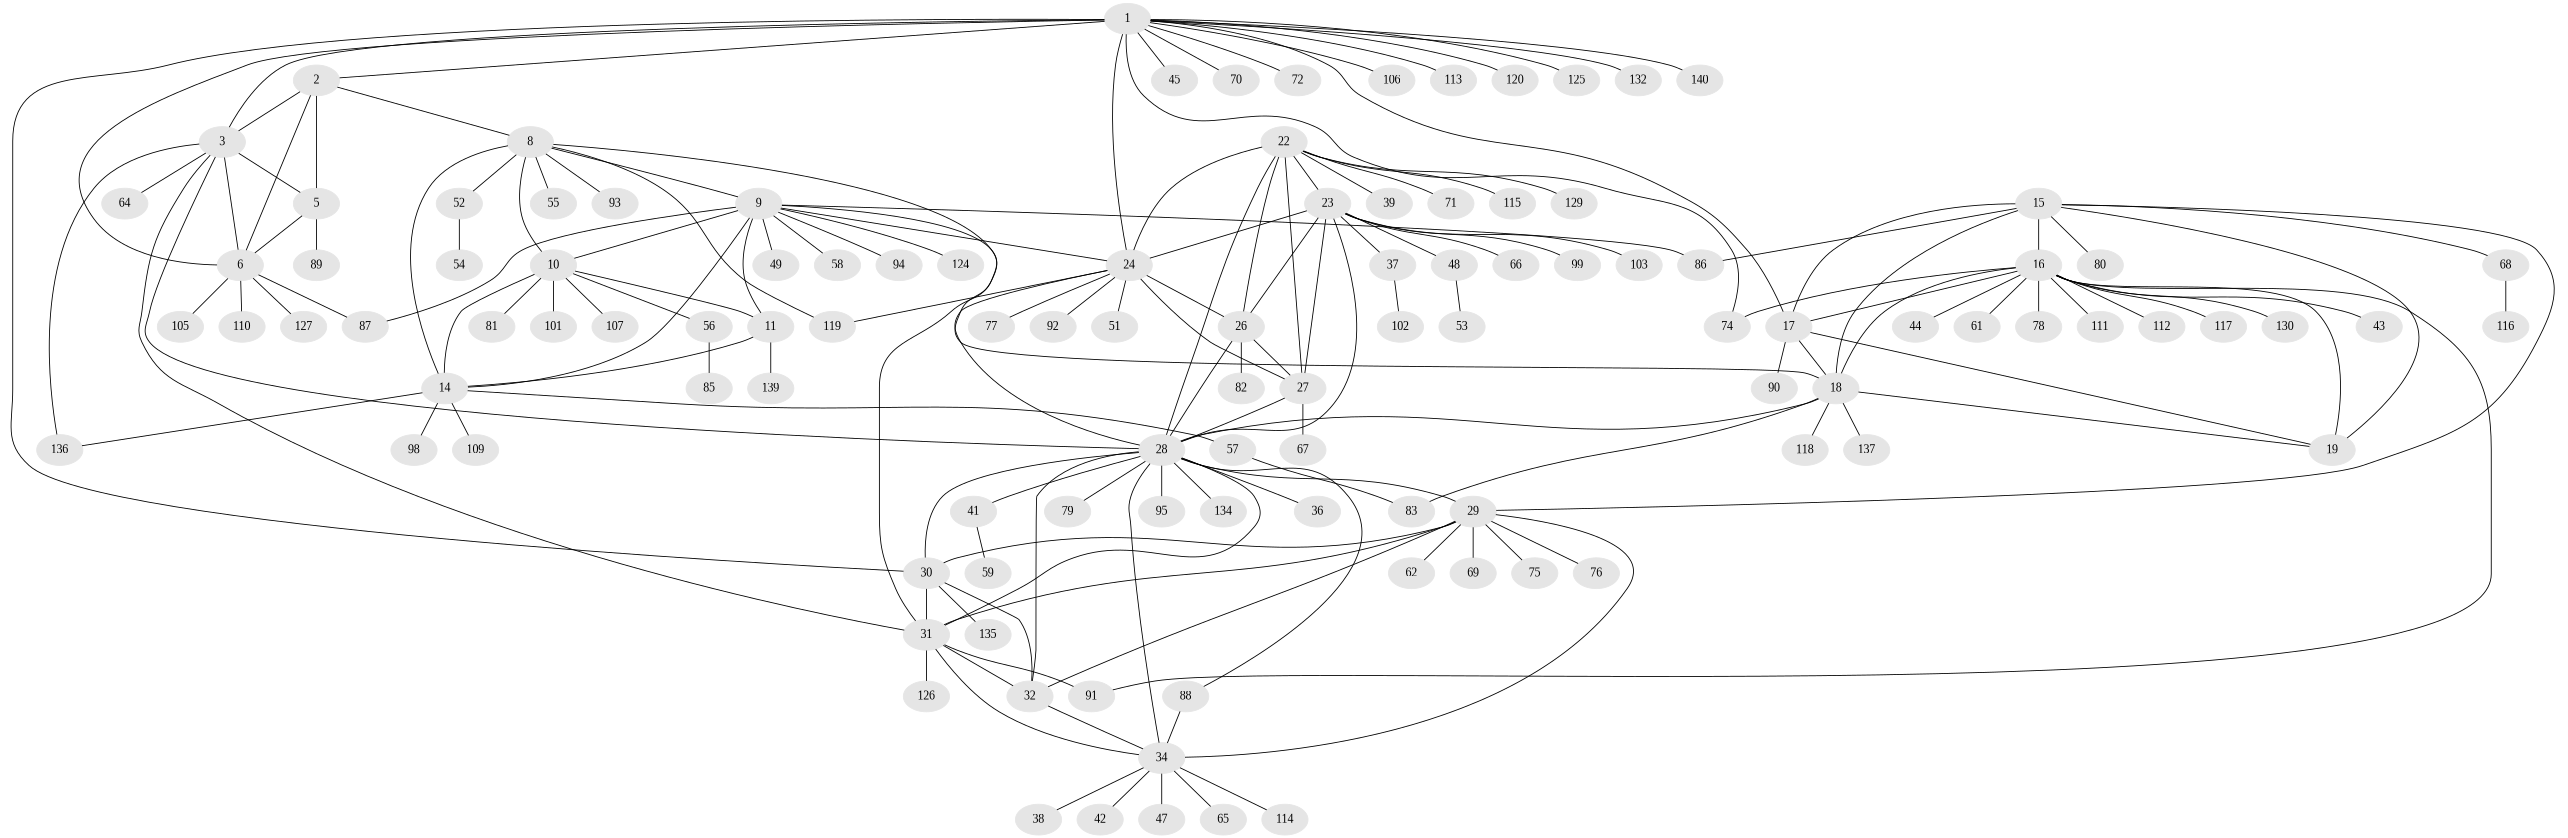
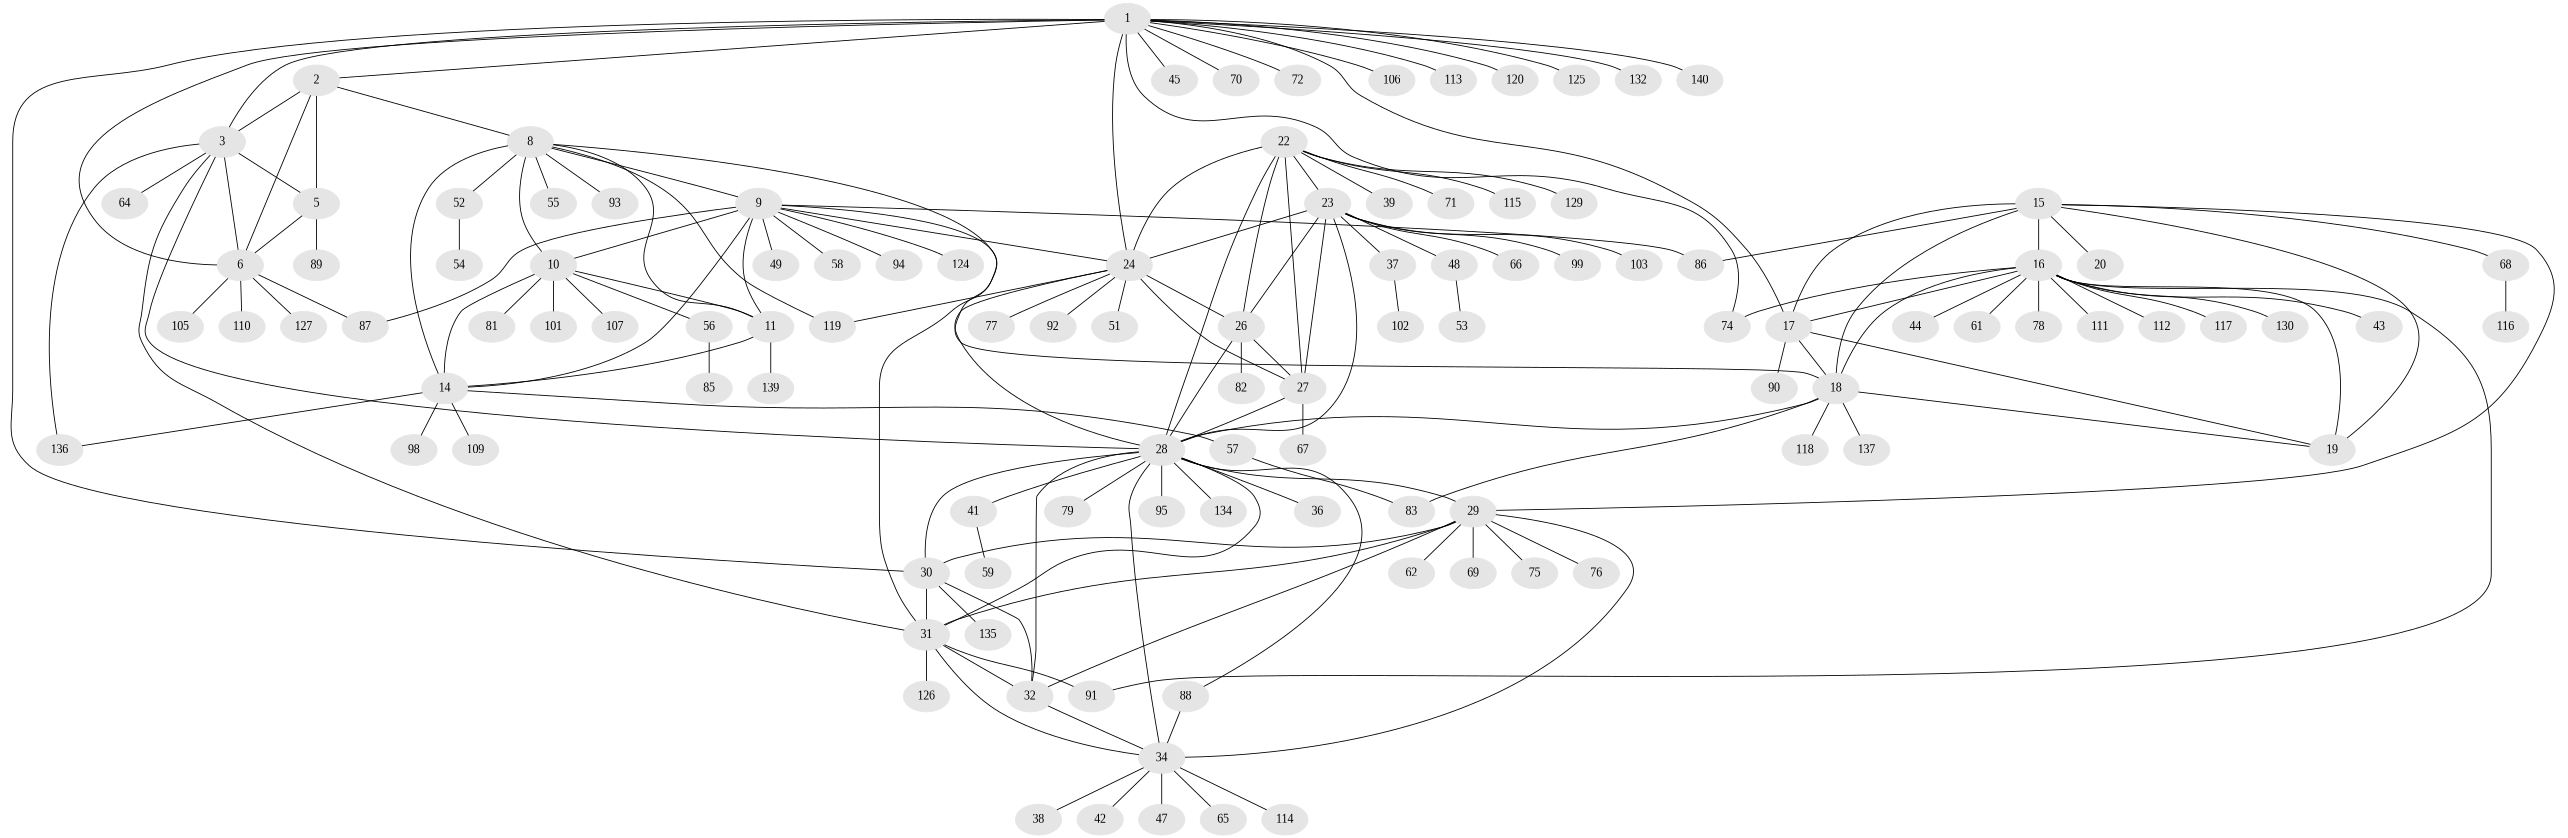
none -> (650, 229)
(2100, 265) -> (2100, 265)
